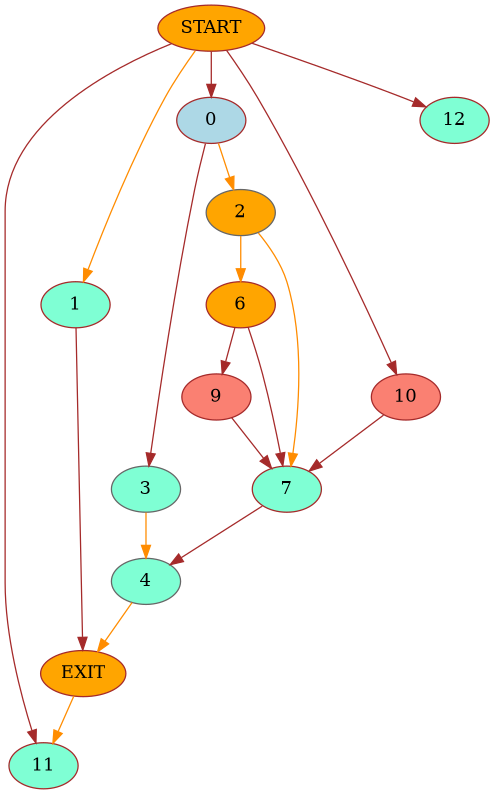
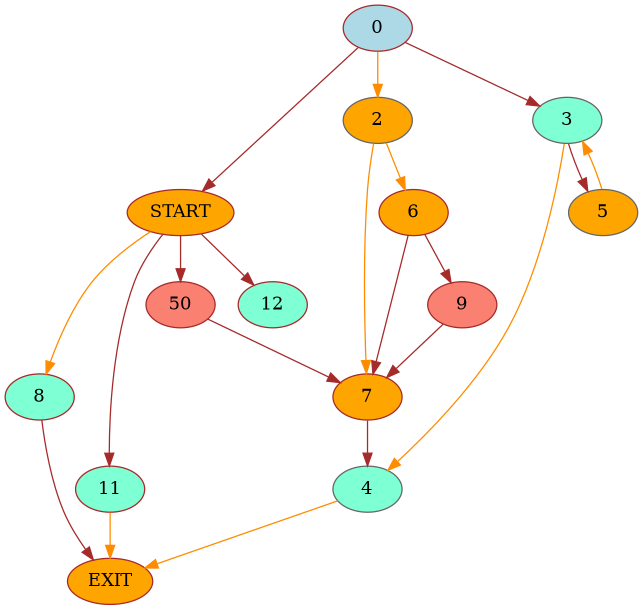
(211, 68) -> (285, 115)
none -> (603, 213)
(76, 305) -> (40, 397)
(406, 397) -> (181, 305)
(287, 489) -> (368, 397)
(66, 714) -> (110, 529)
